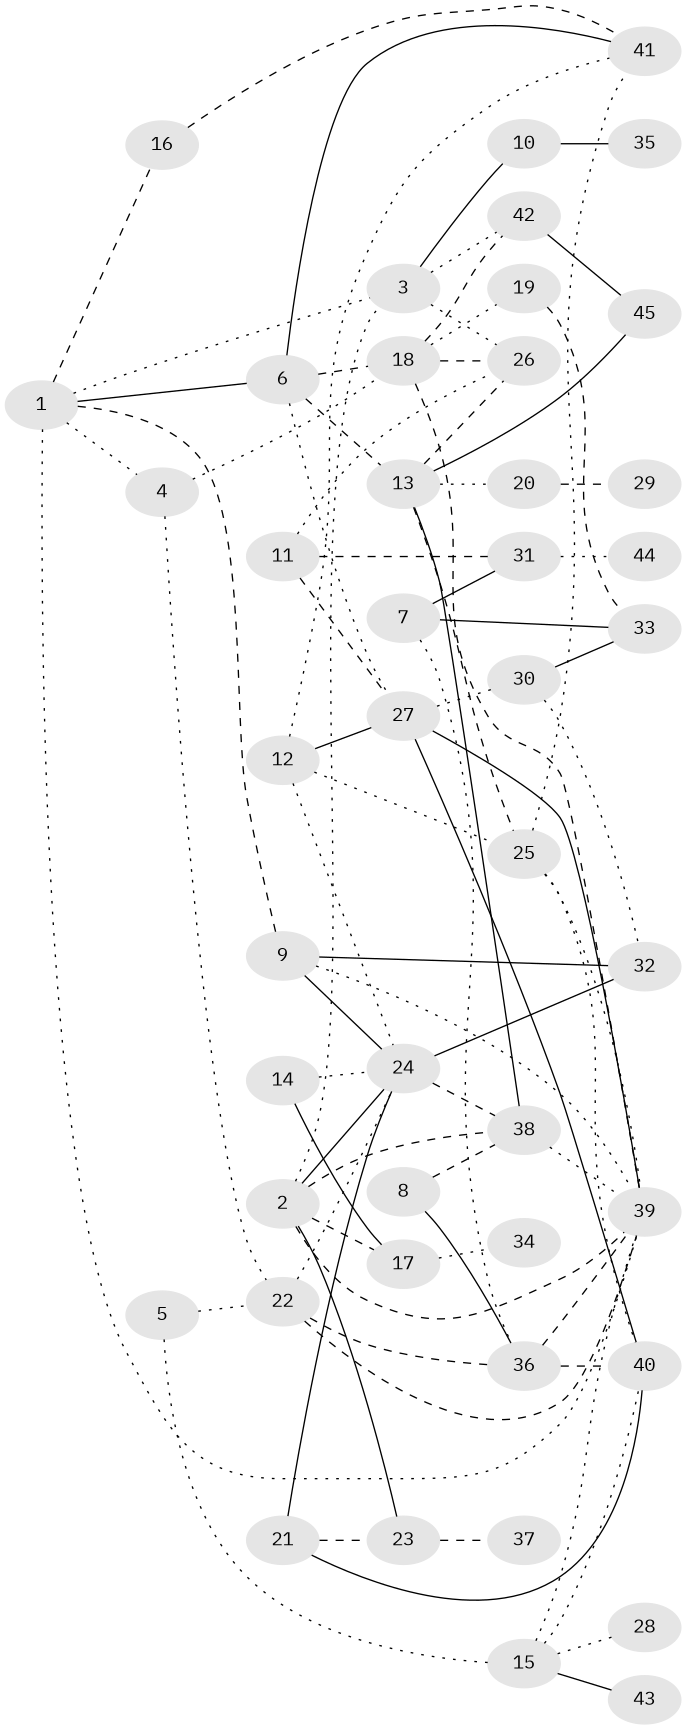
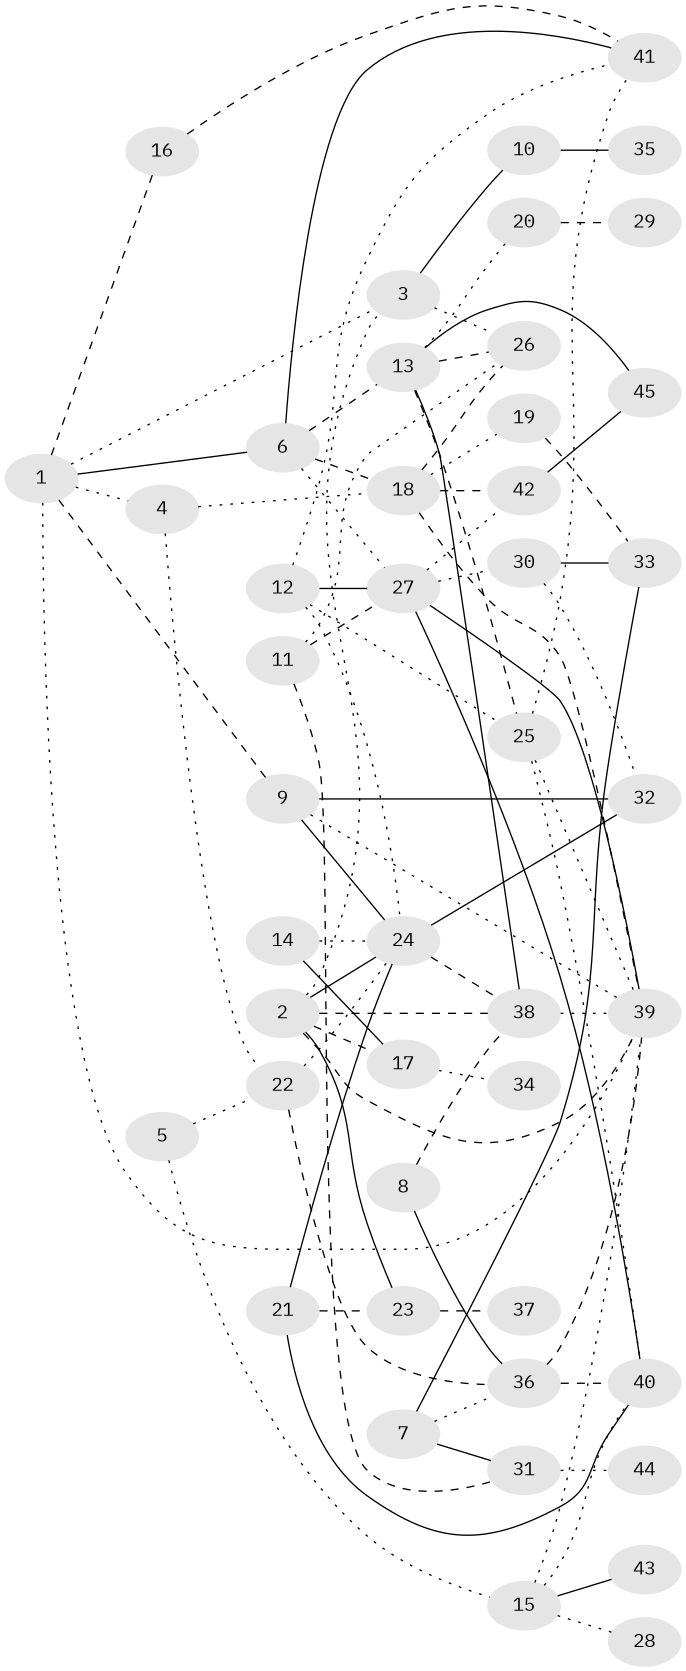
(464, 252) -> (475, 531)
(513, 1418) -> none
